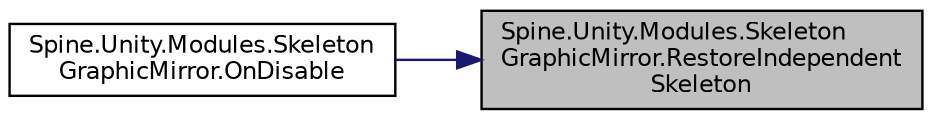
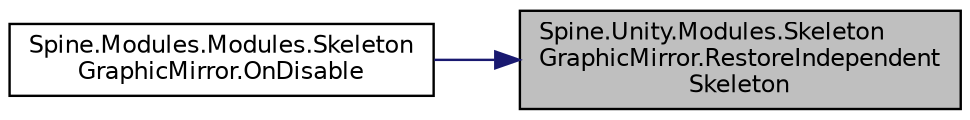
(202, 60) -> (222, 60)
